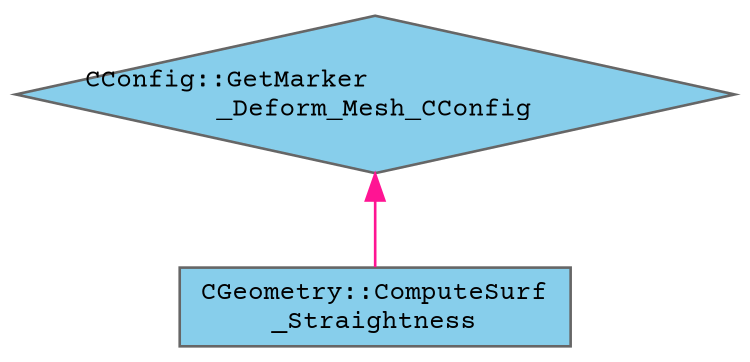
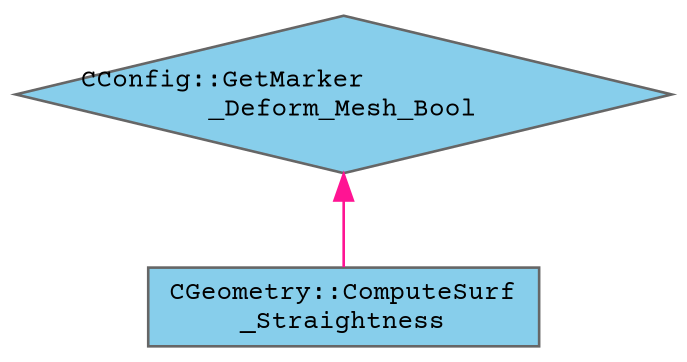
(375, 94) -> (344, 94)
